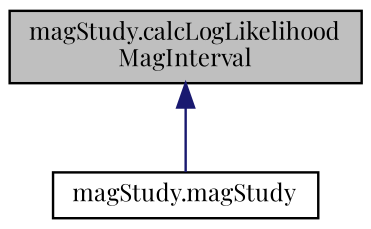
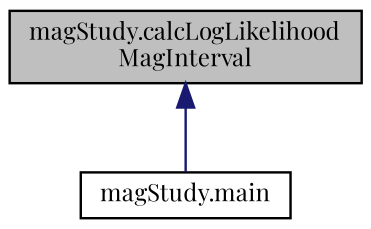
(186, 195) -> (186, 195)
